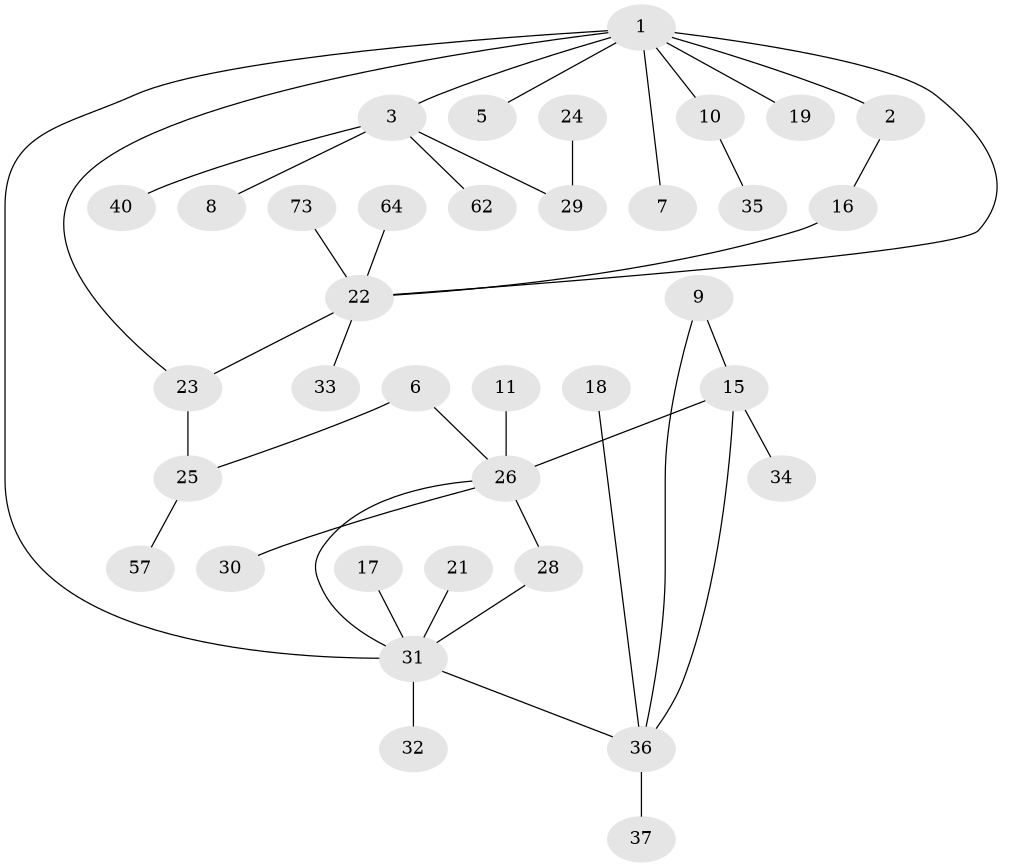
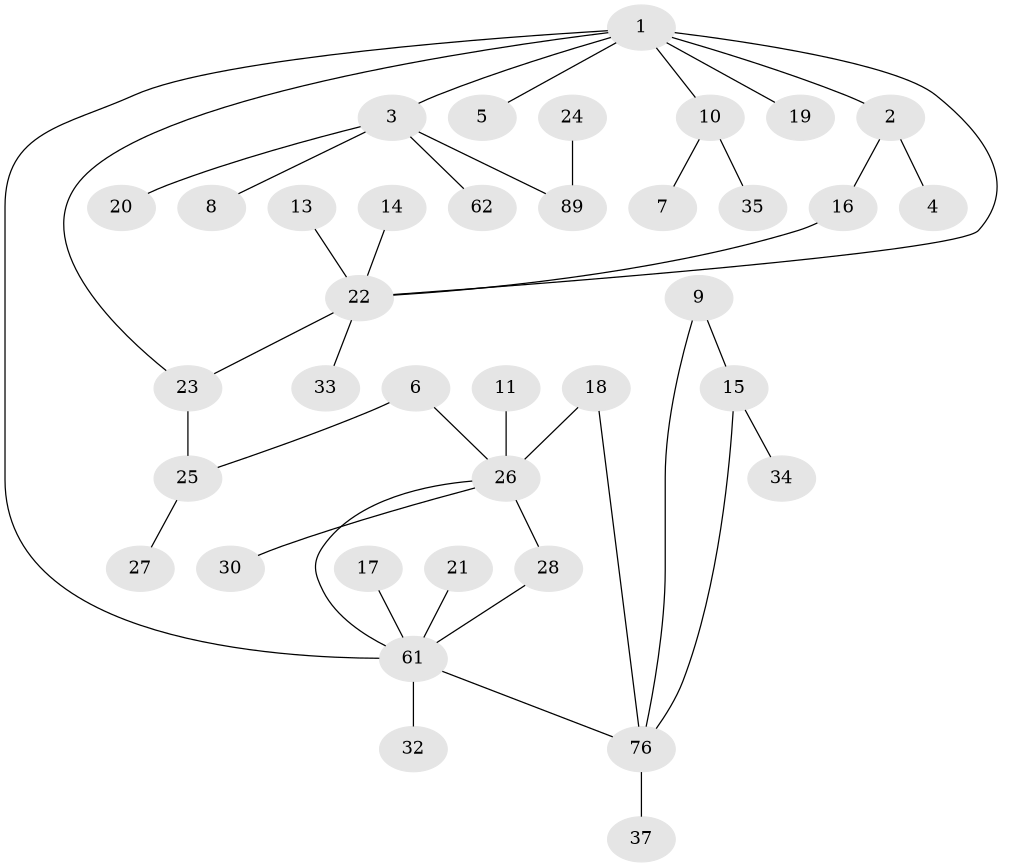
(652, 118) -> (686, 163)
(122, 208) -> (122, 208)
(302, 208) -> (302, 208)
(392, 208) -> (392, 208)
(573, 208) -> (573, 208)
none -> (933, 208)
(620, 434) -> (551, 433)
(140, 569) -> (140, 569)
(413, 659) -> (413, 659)
(641, 749) -> (641, 749)
